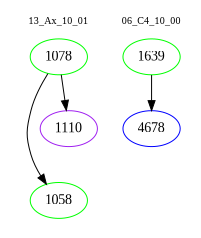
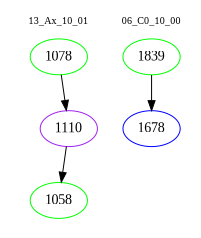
(152, 21) -> (152, 21)
(152, 57) -> (152, 57)
(28, 124) -> (65, 159)
(152, 129) -> (152, 129)
